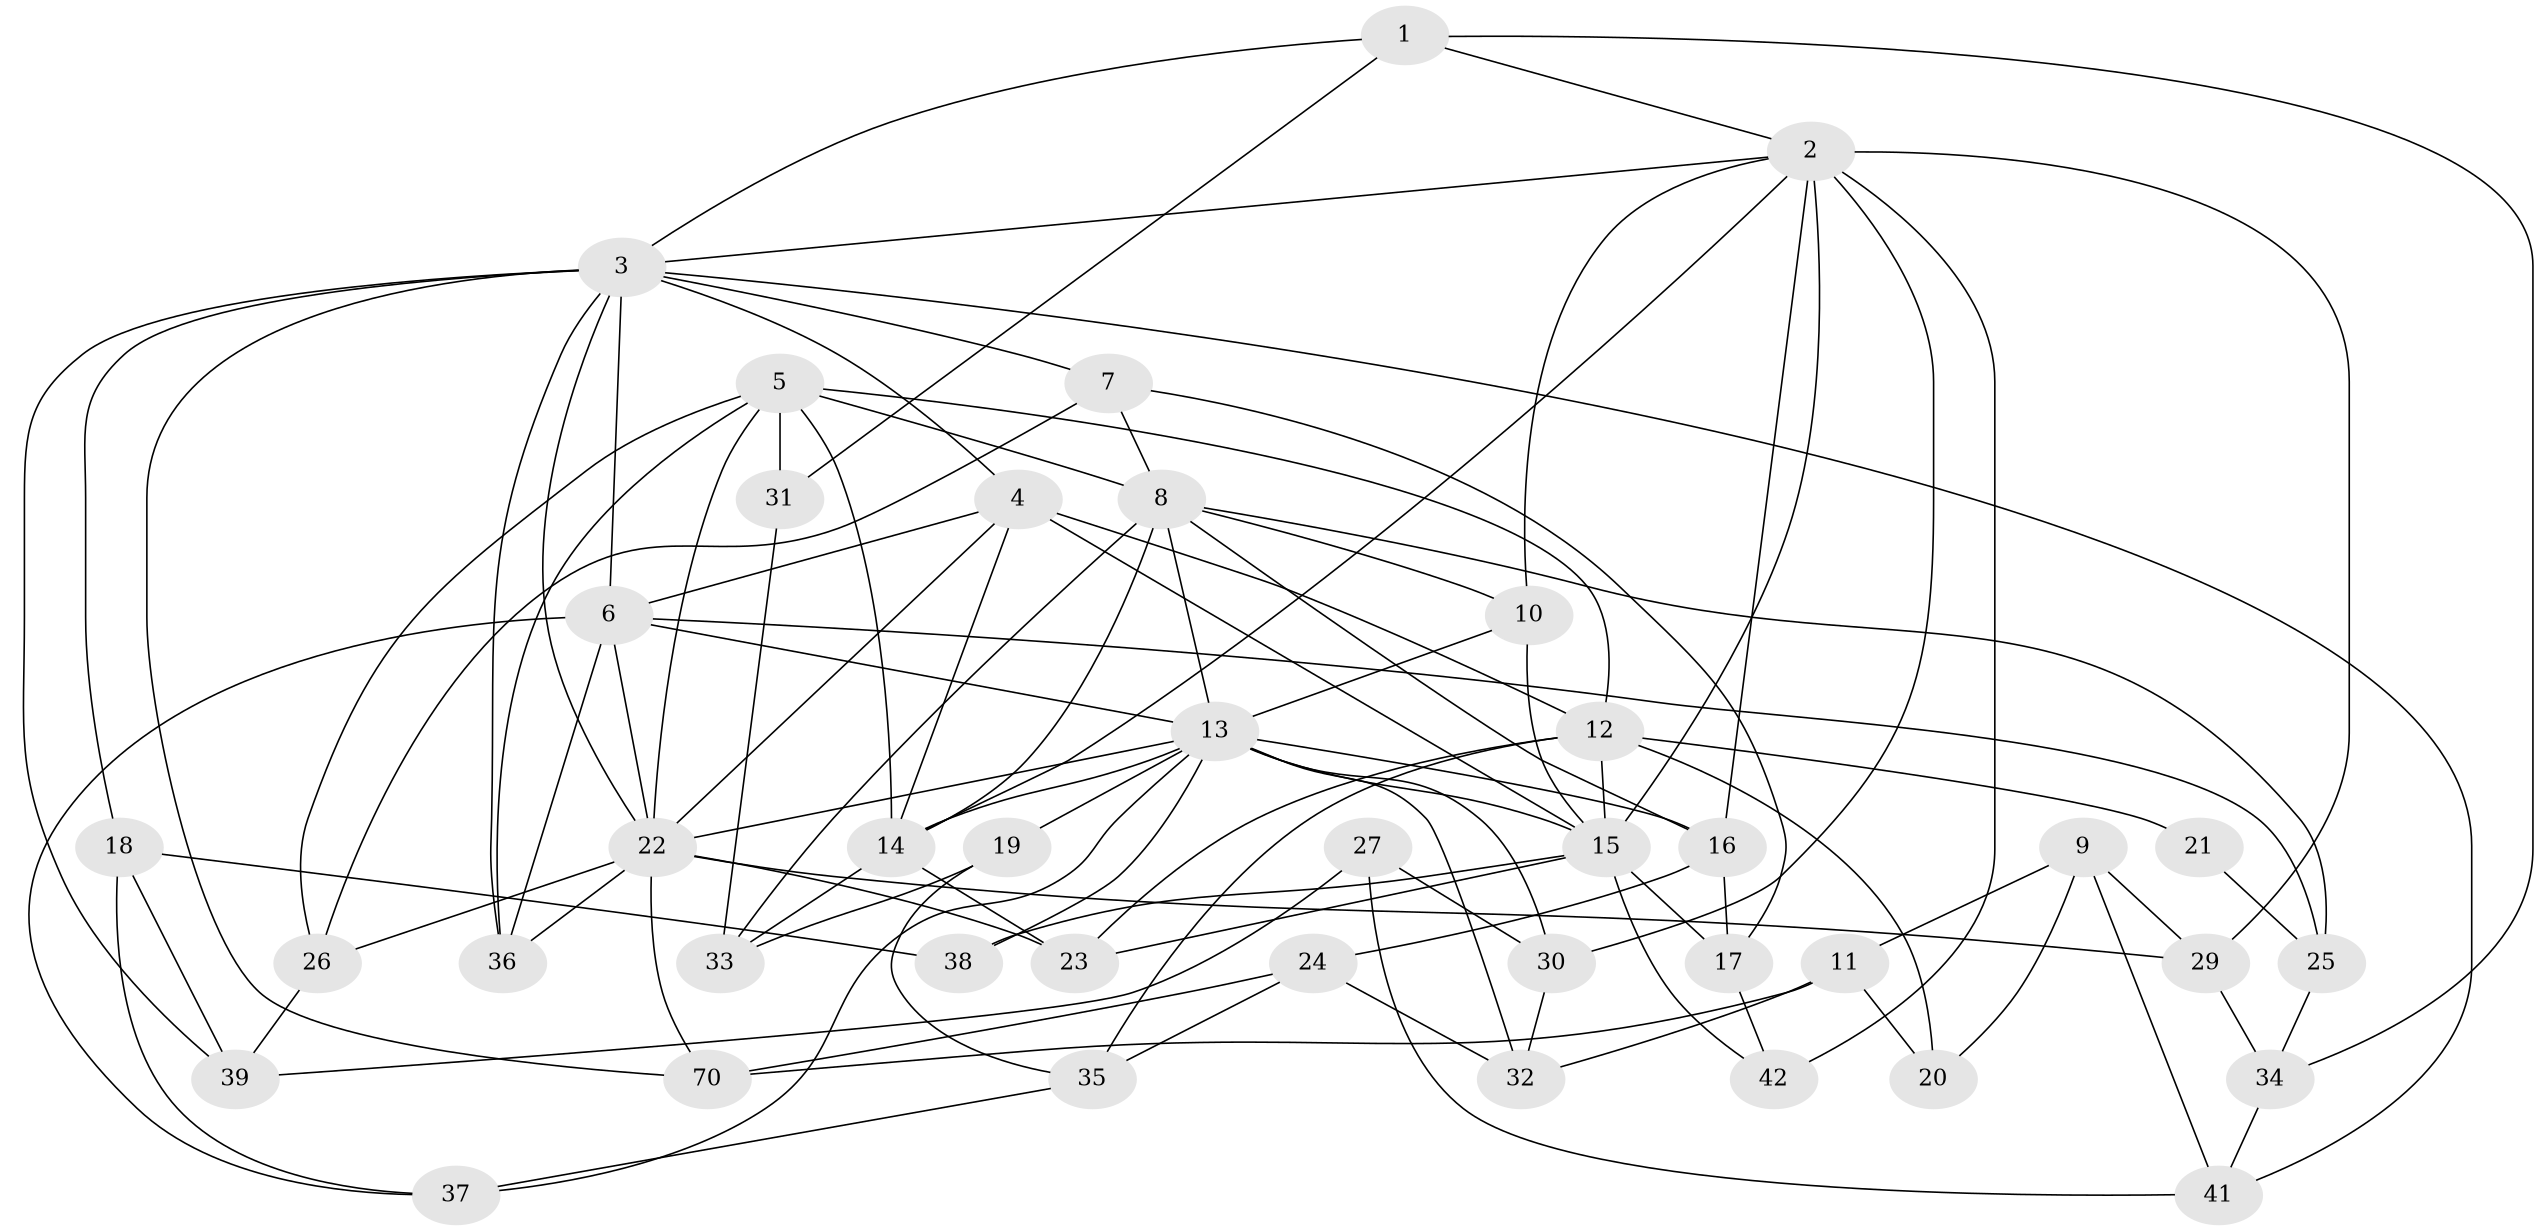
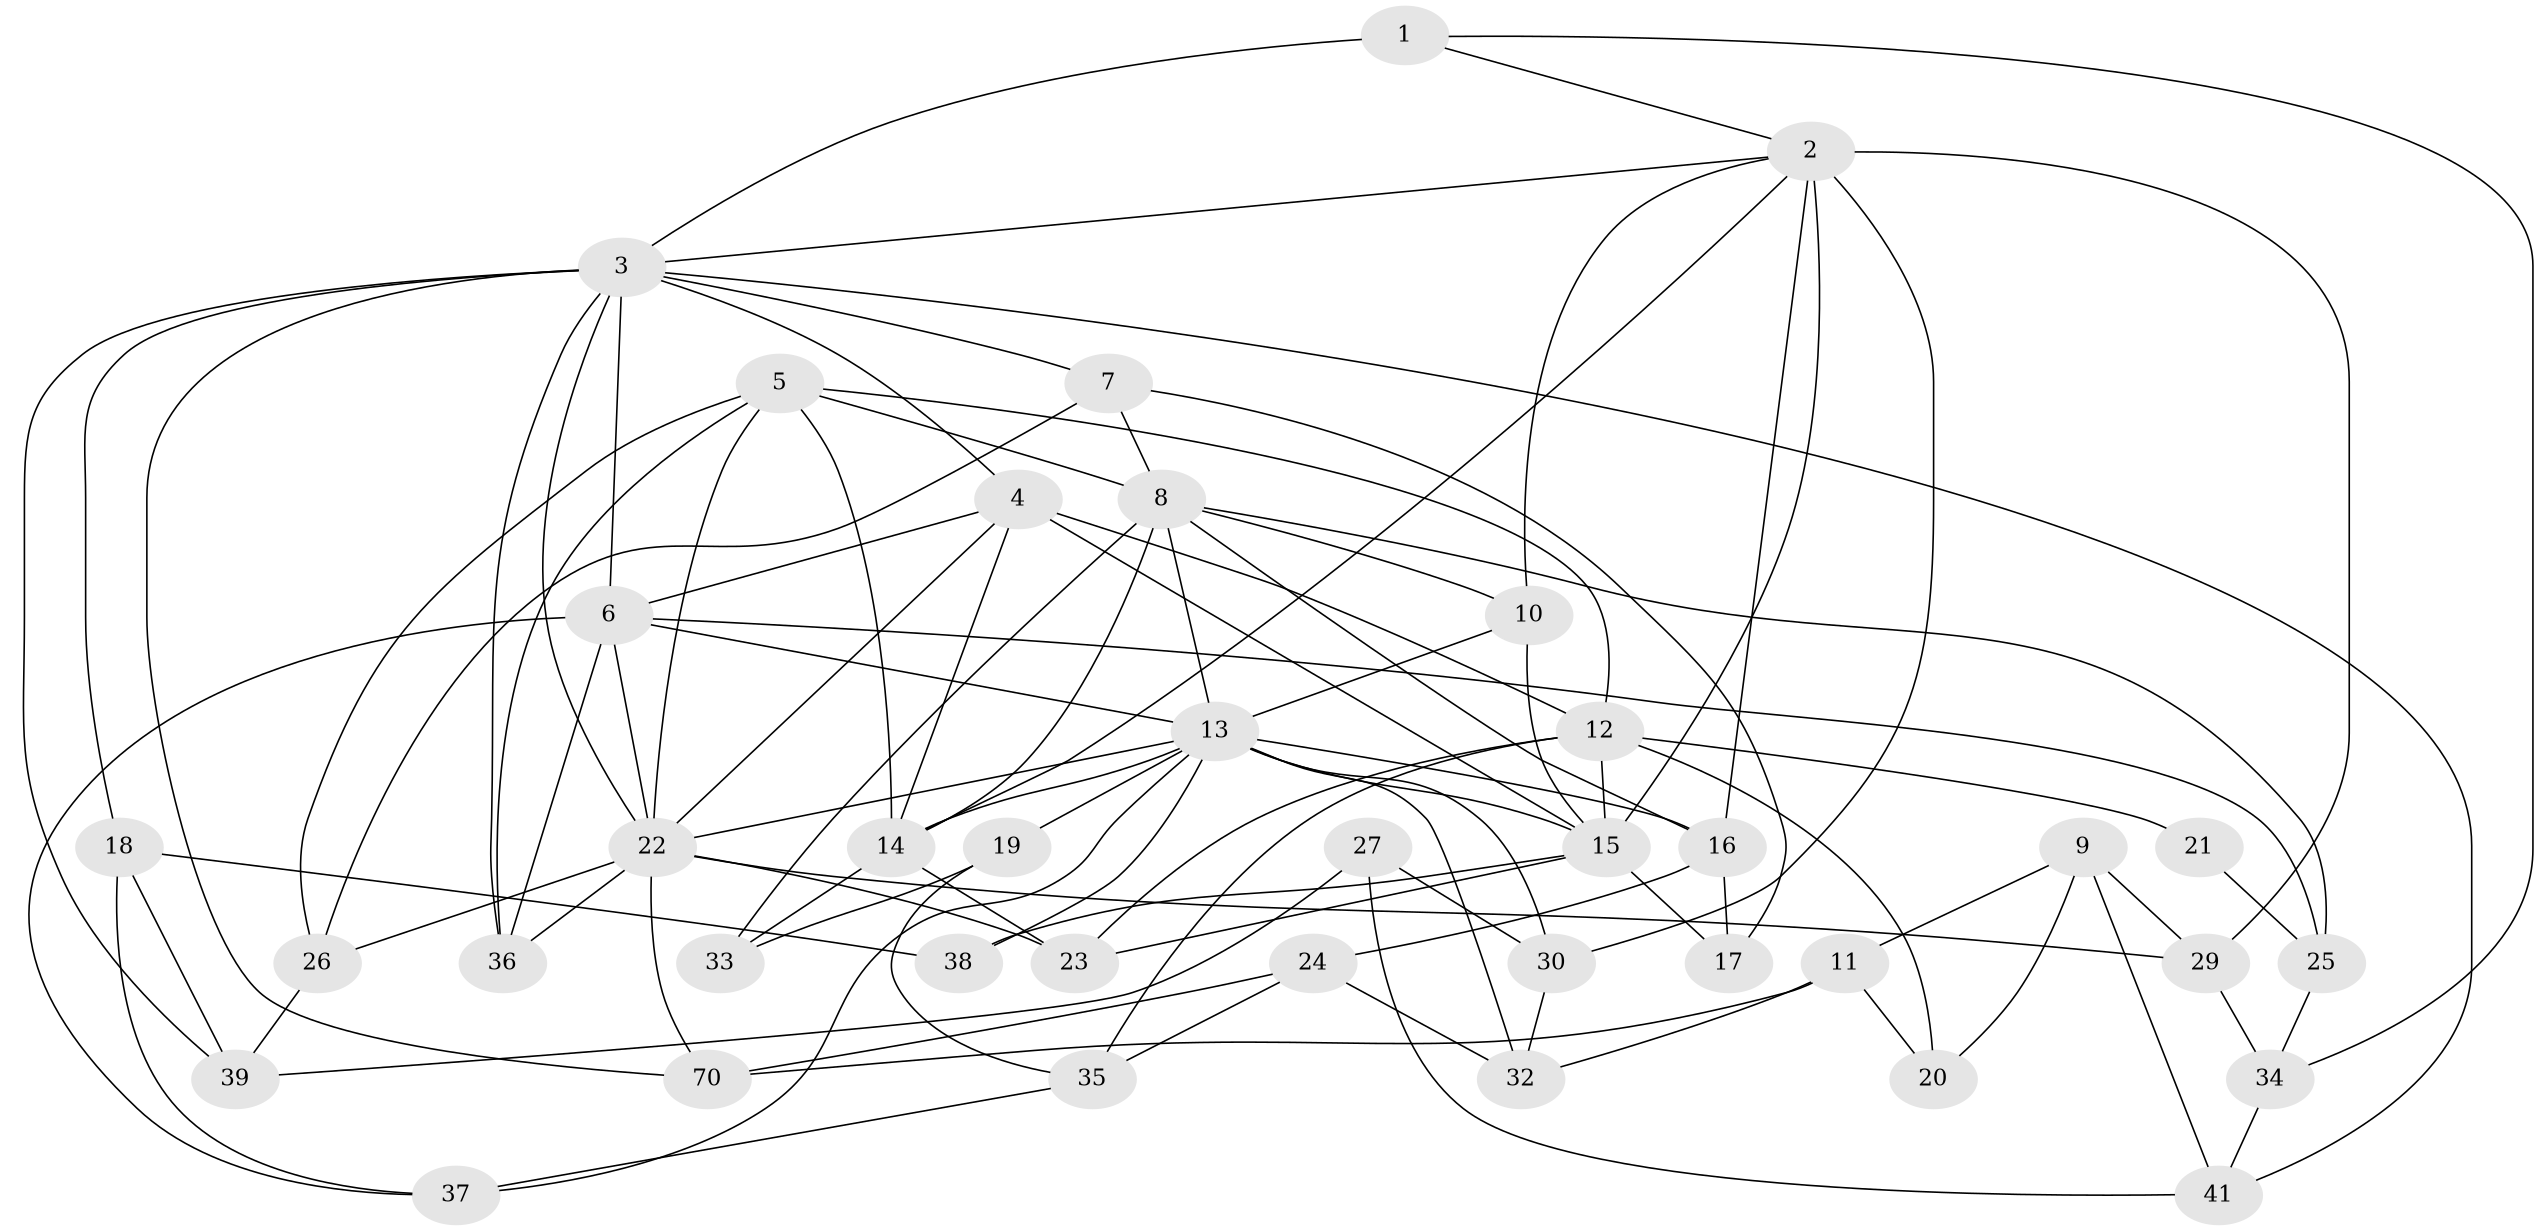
(780, 499) -> none
(1774, 1079) -> none
